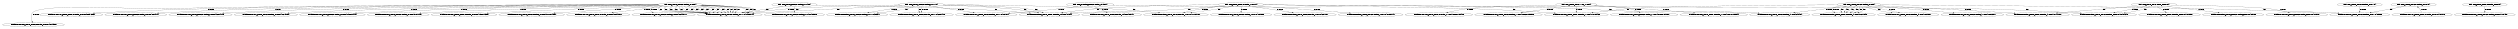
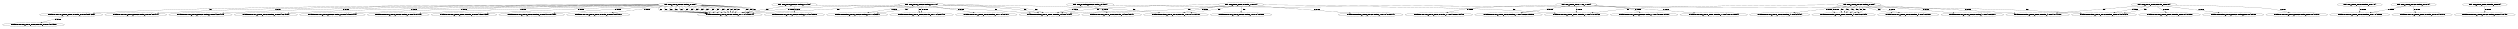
(2154, 5) -> (2154, 5)
(261, 7) -> (53, 20)
(1523, 7) -> none
(2110, 7) -> none
(211, 10) -> (211, 10)
(797, 10) -> (797, 10)
(1044, 10) -> (1070, 9)
(1244, 10) -> (1244, 10)
(2391, 10) -> (2391, 10)
(2420, 10) -> (2413, 10)
(664, 15) -> none
(1305, 15) -> none
